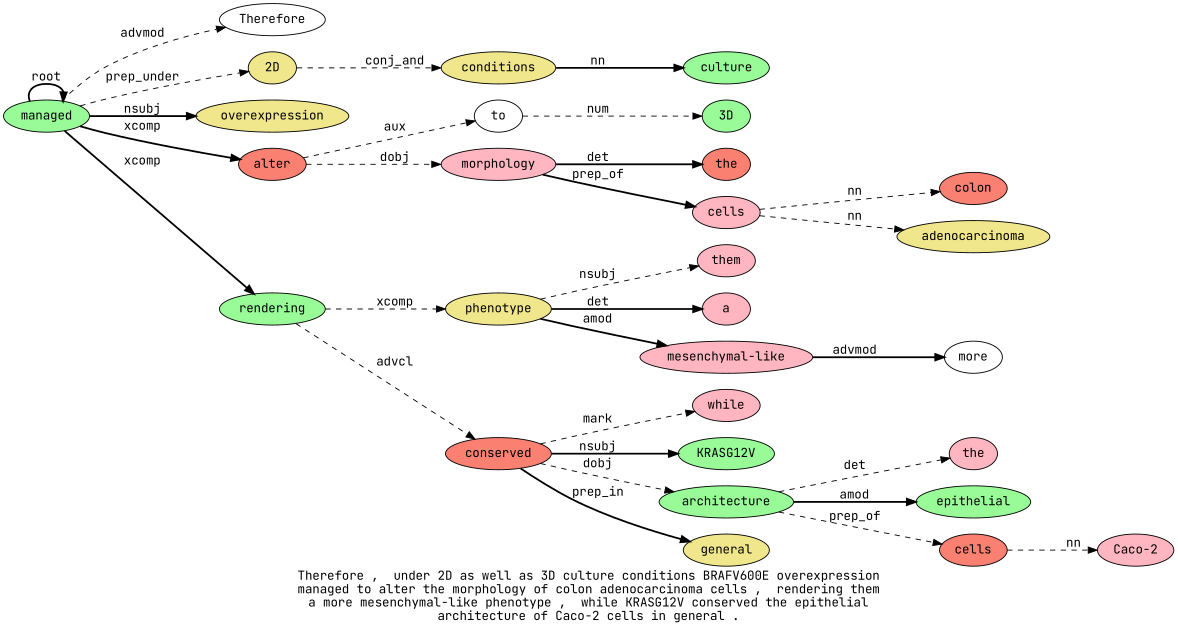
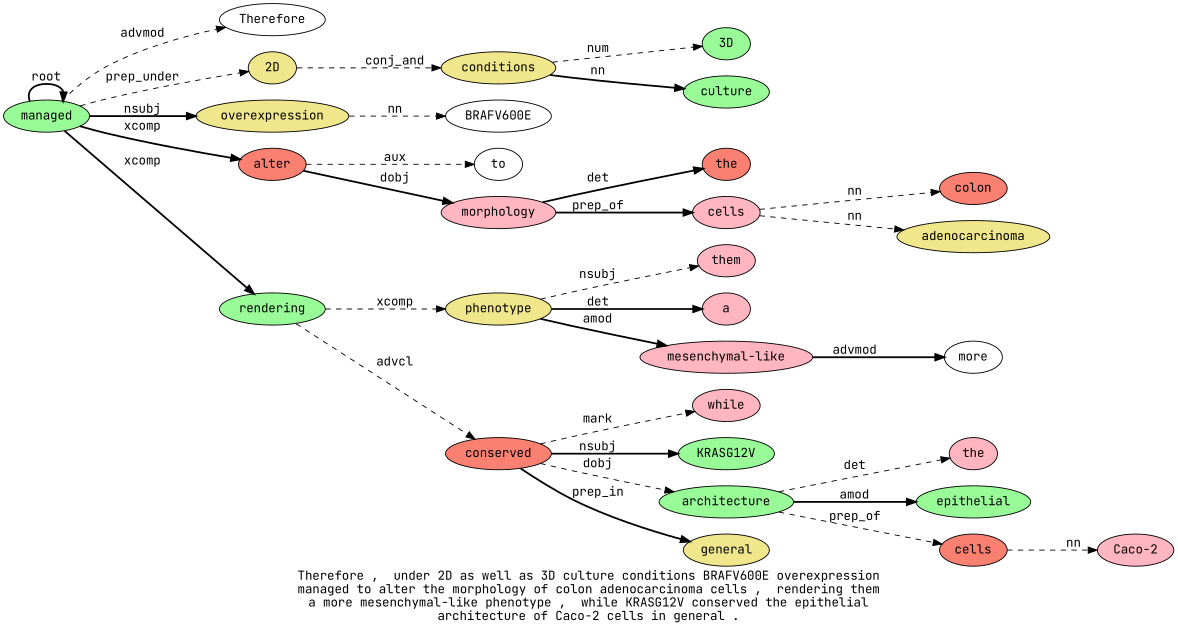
none -> (498, 116)
(608, 116) -> (623, 55)
(369, 164) -> (373, 186)
